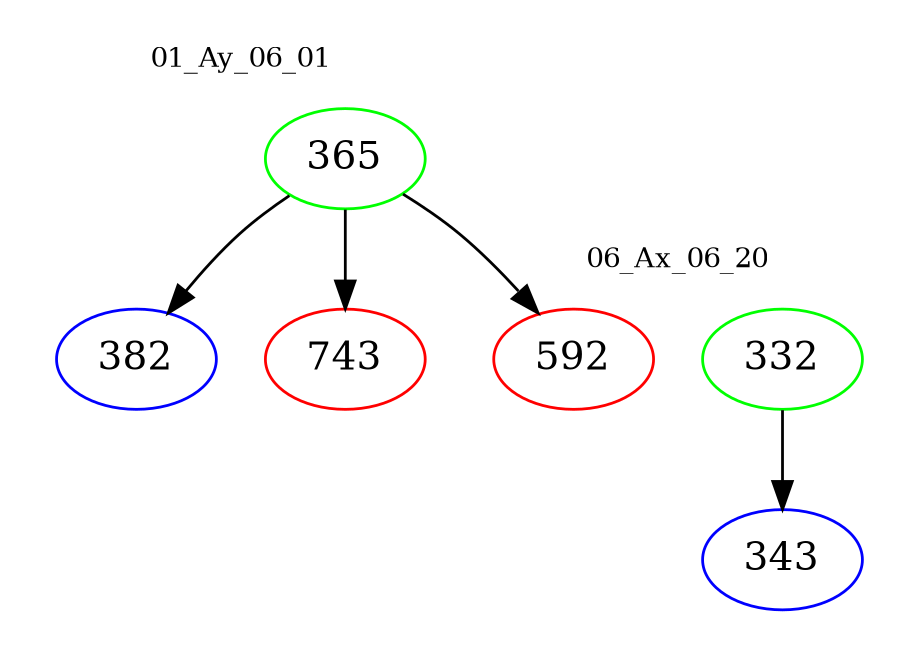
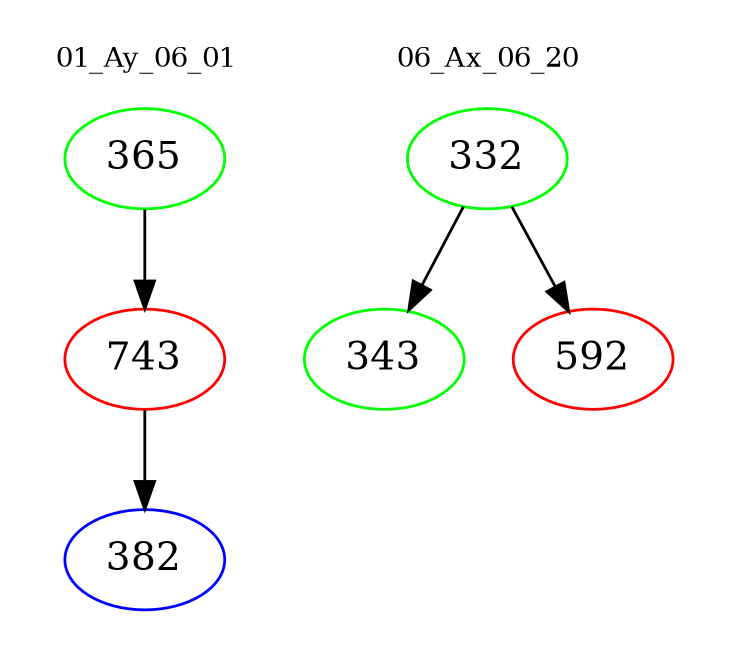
(234, 239) -> (145, 446)
(490, 261) -> (533, 246)
(783, 560) -> (384, 359)
